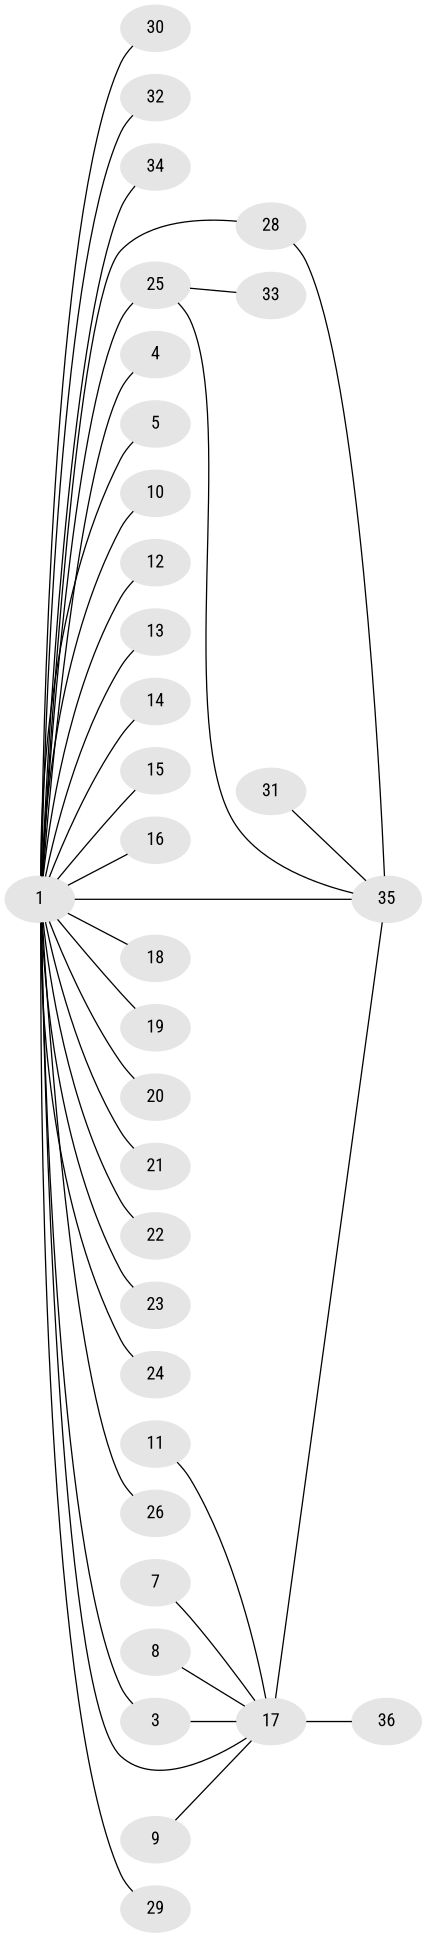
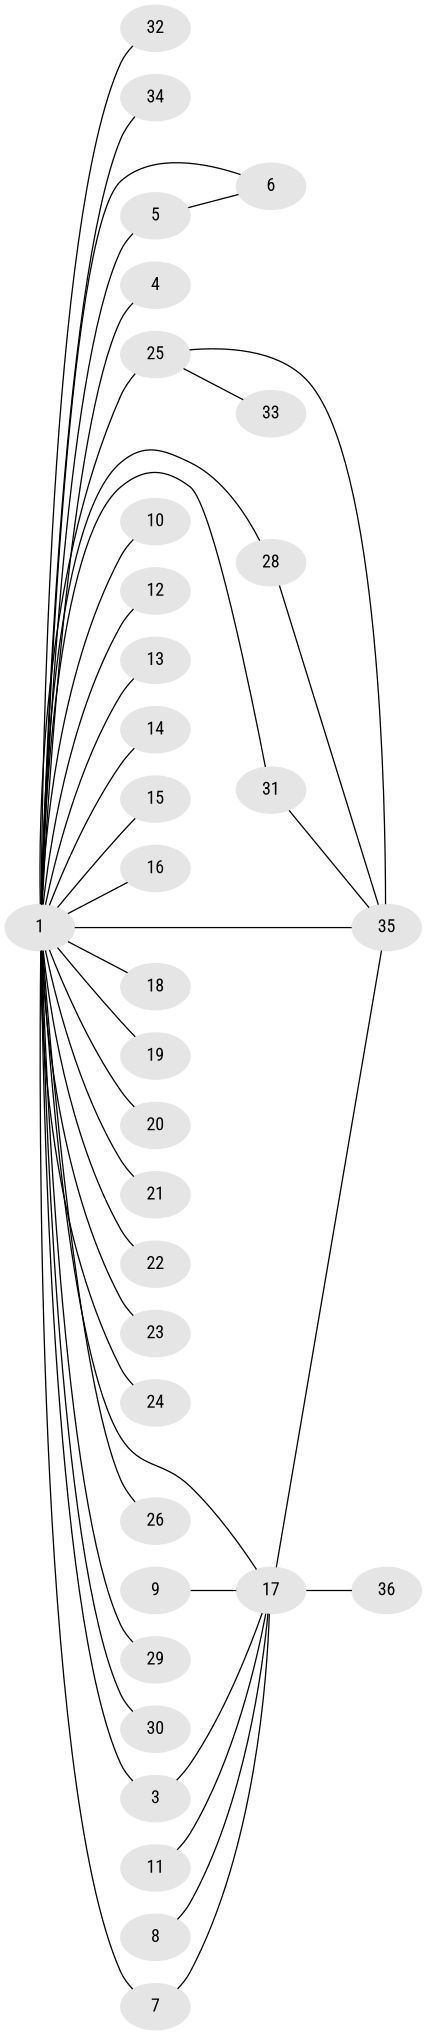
none -> (271, 186)
none -> (102, 512)
none -> (50, 1475)
